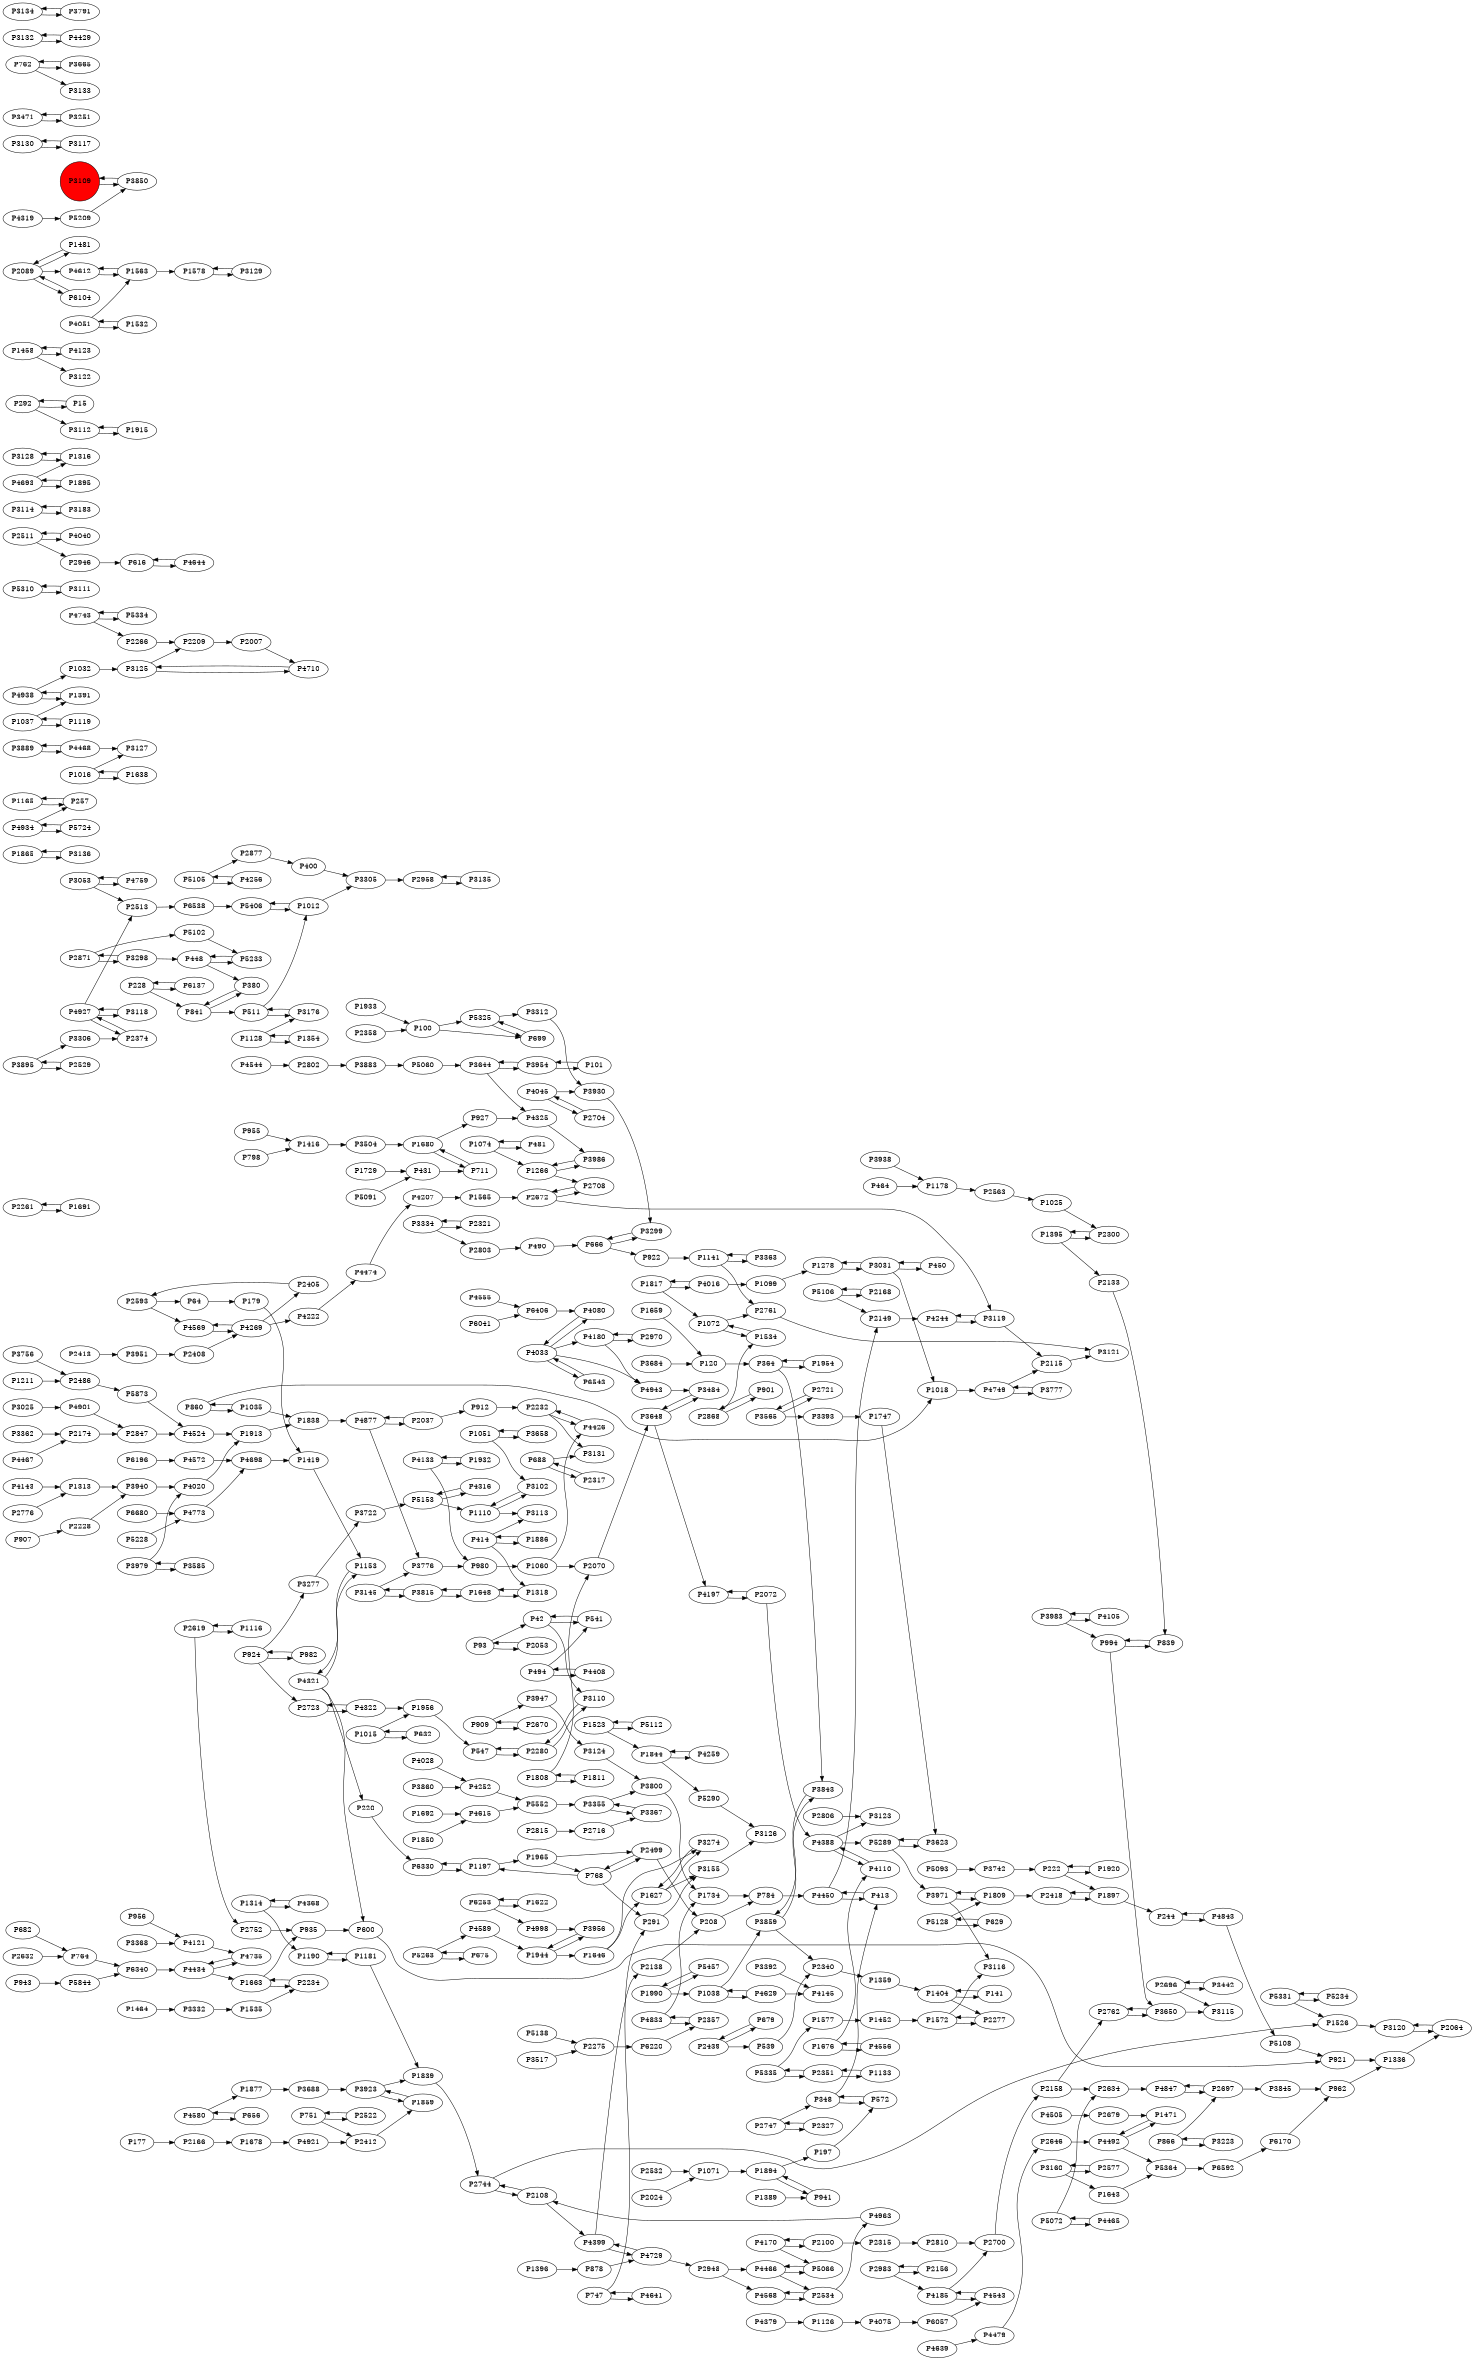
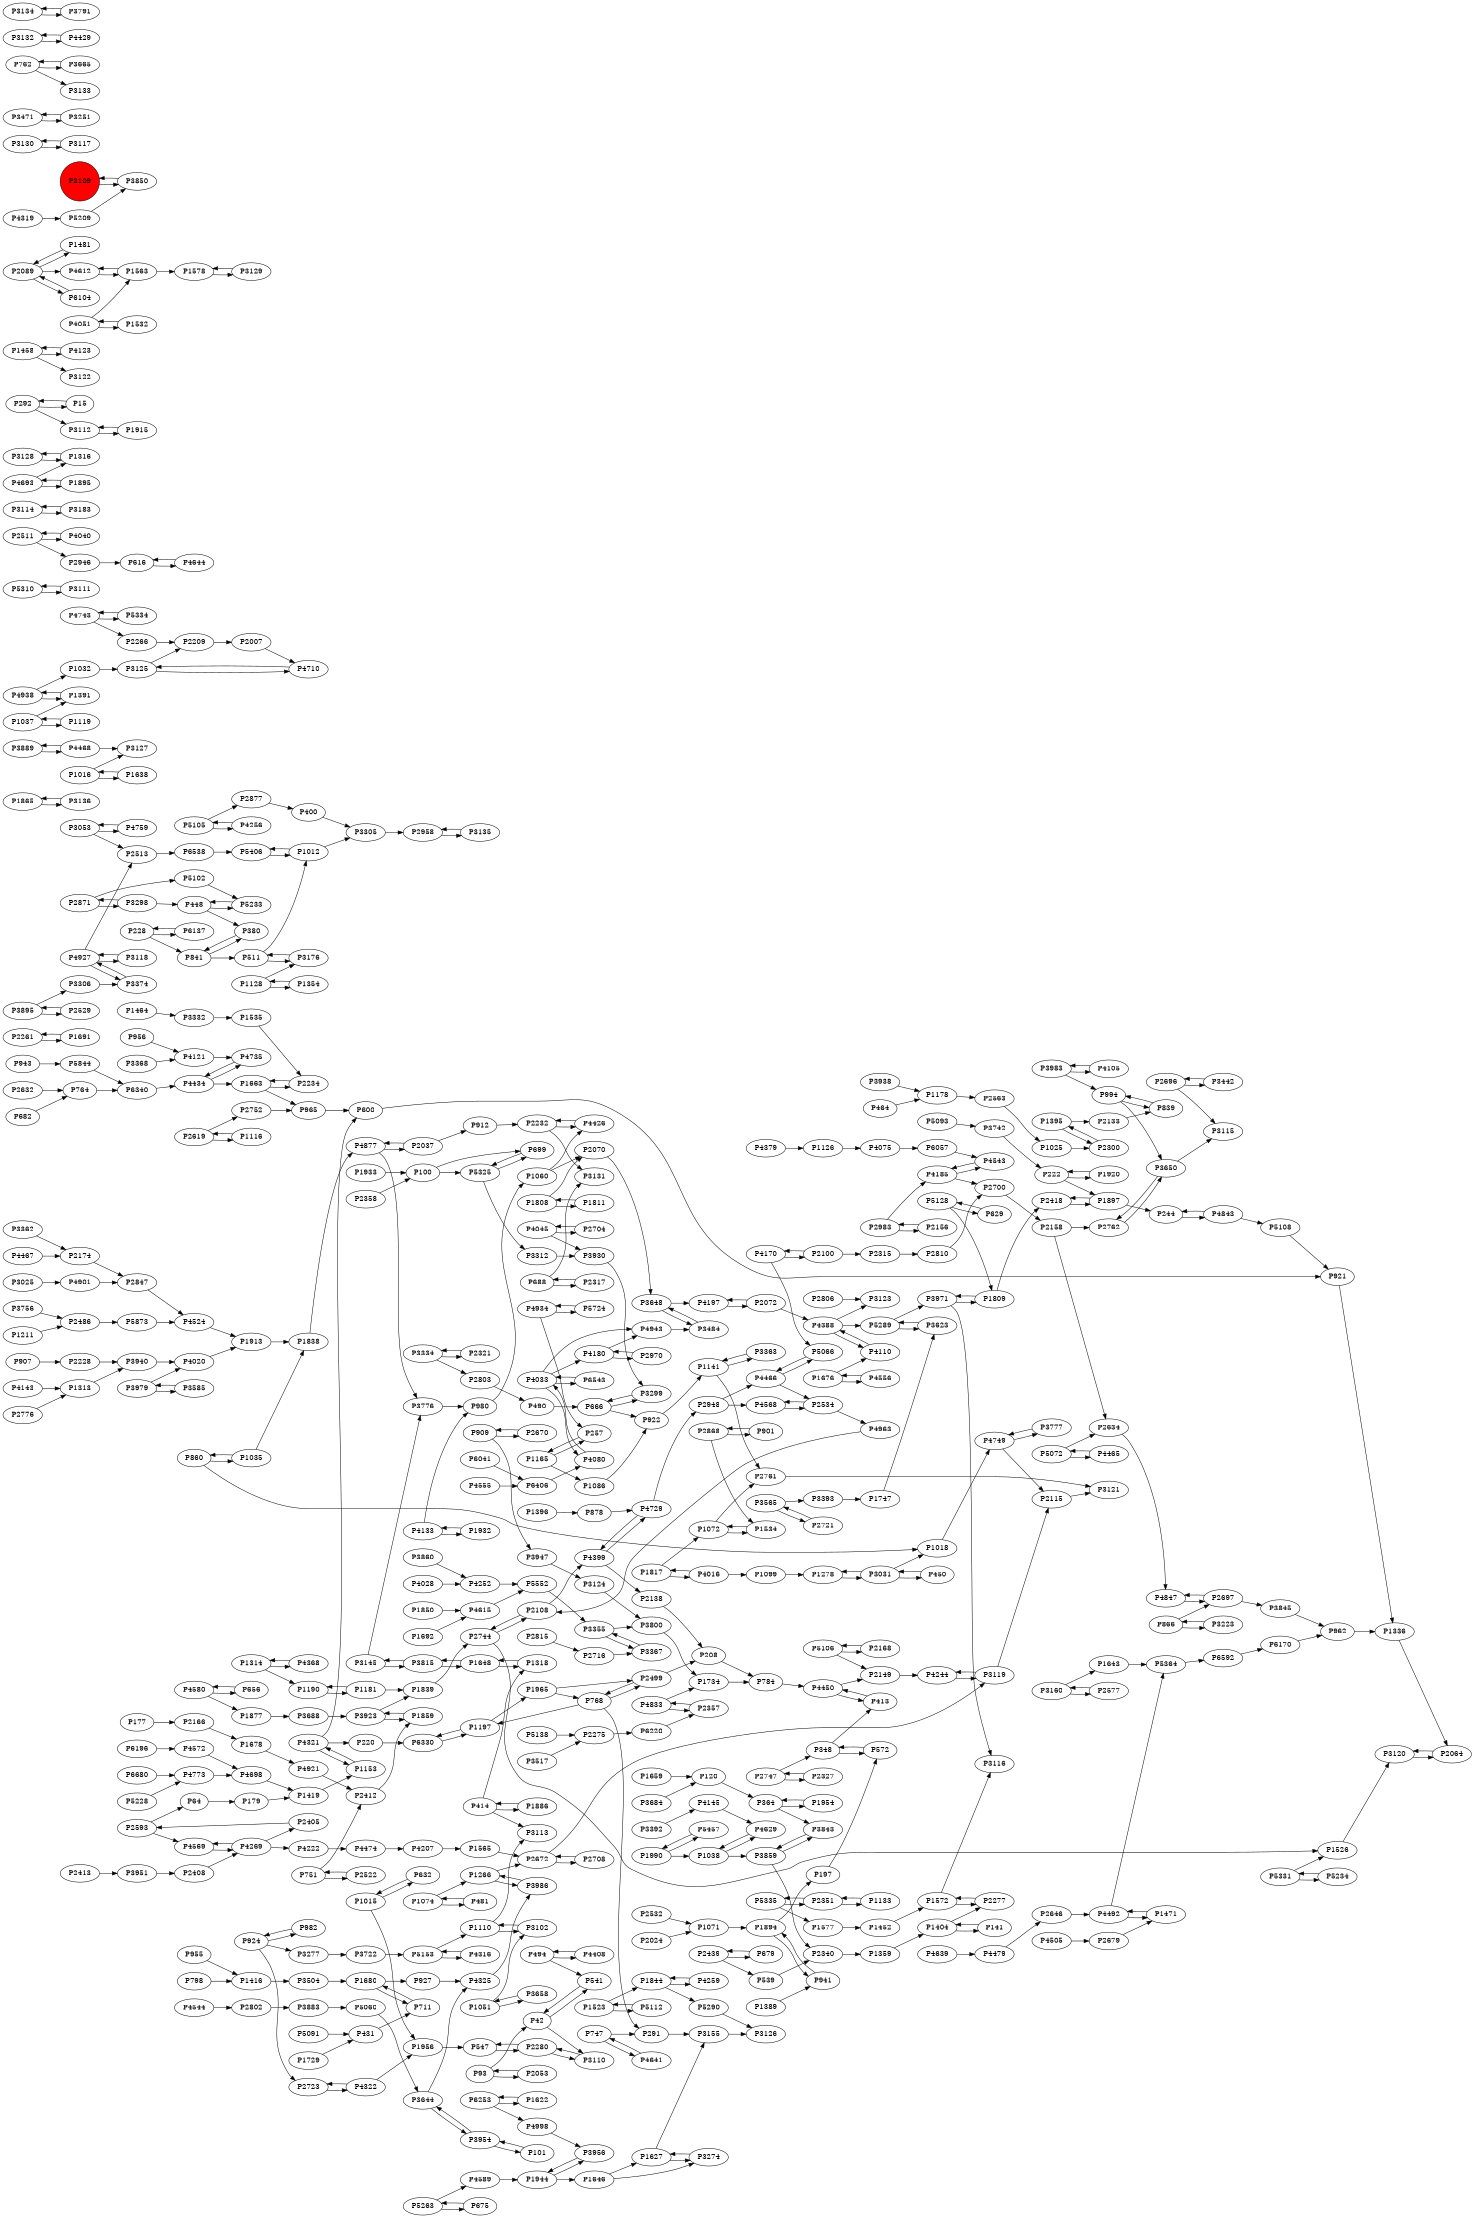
(137, 1039) -> (137, 984)
(563, 1178) -> (506, 1868)
none -> (594, 1487)
(309, 1930) -> (309, 1110)
(792, 1994) -> (735, 1815)
